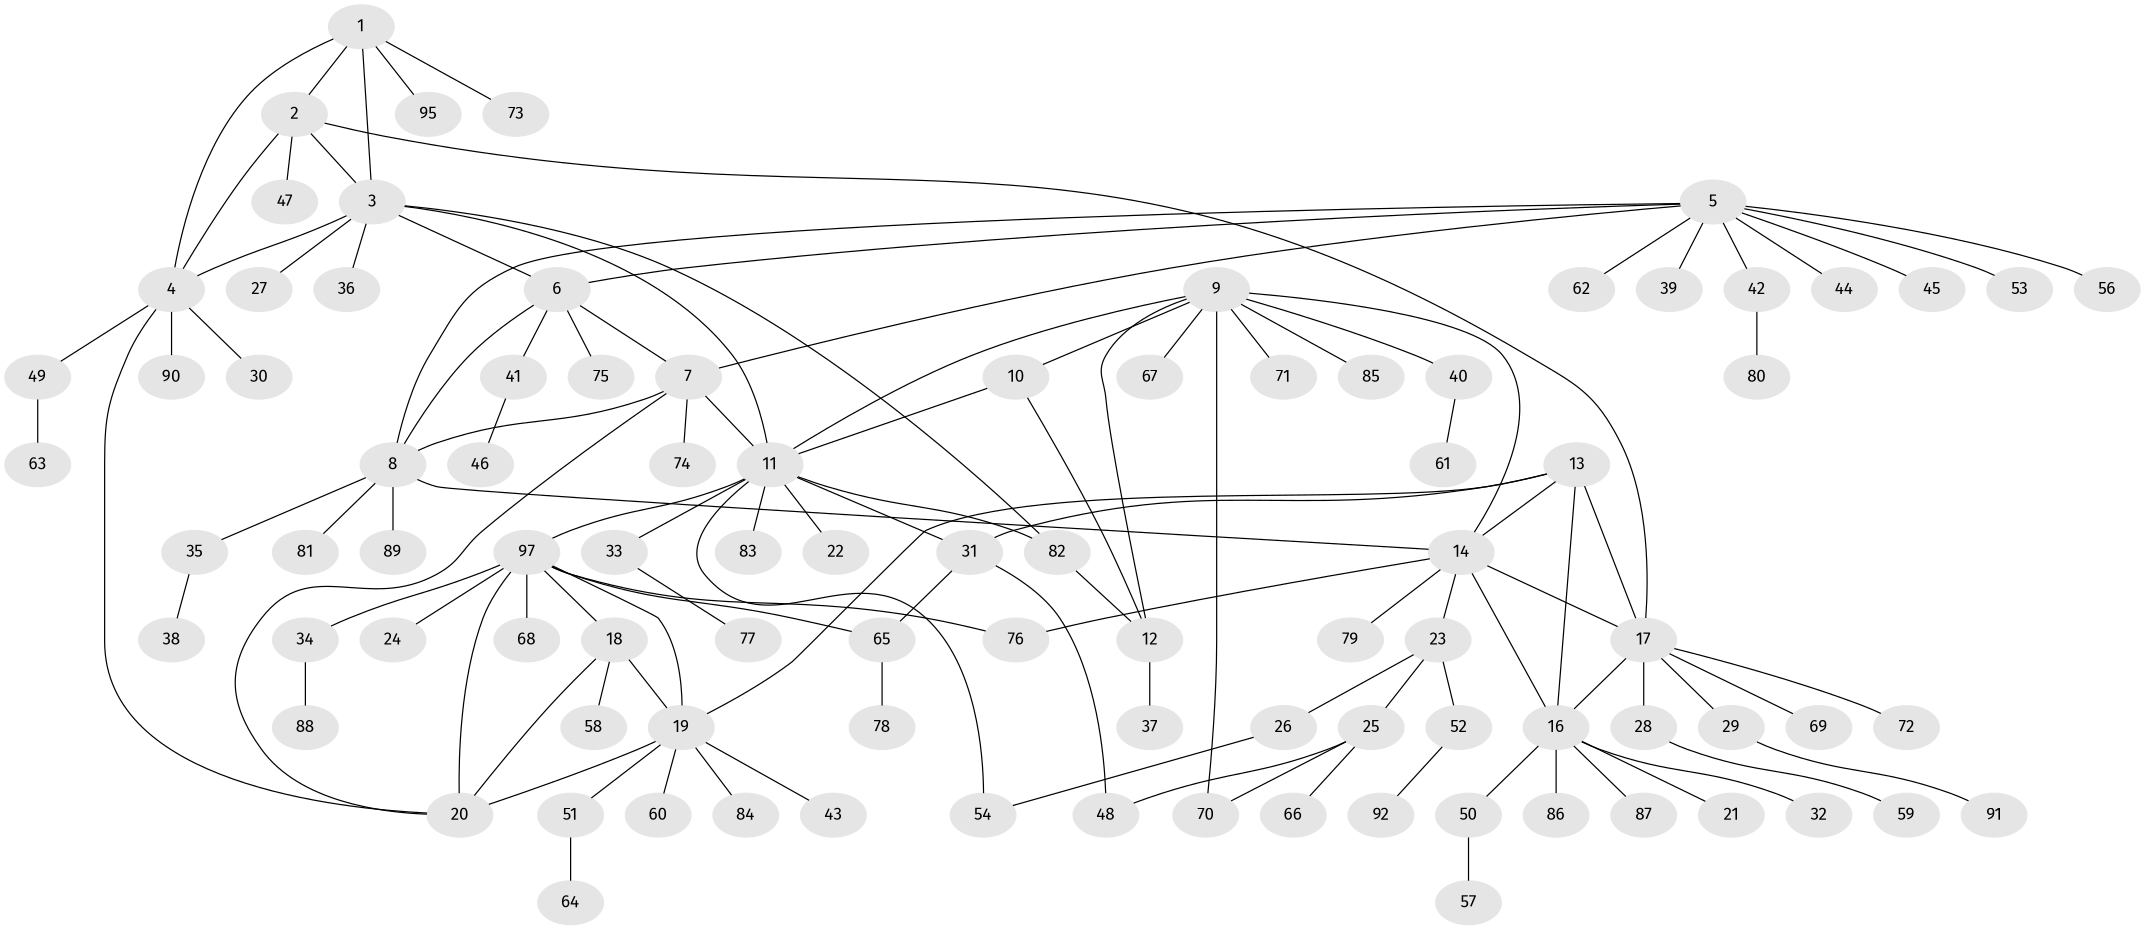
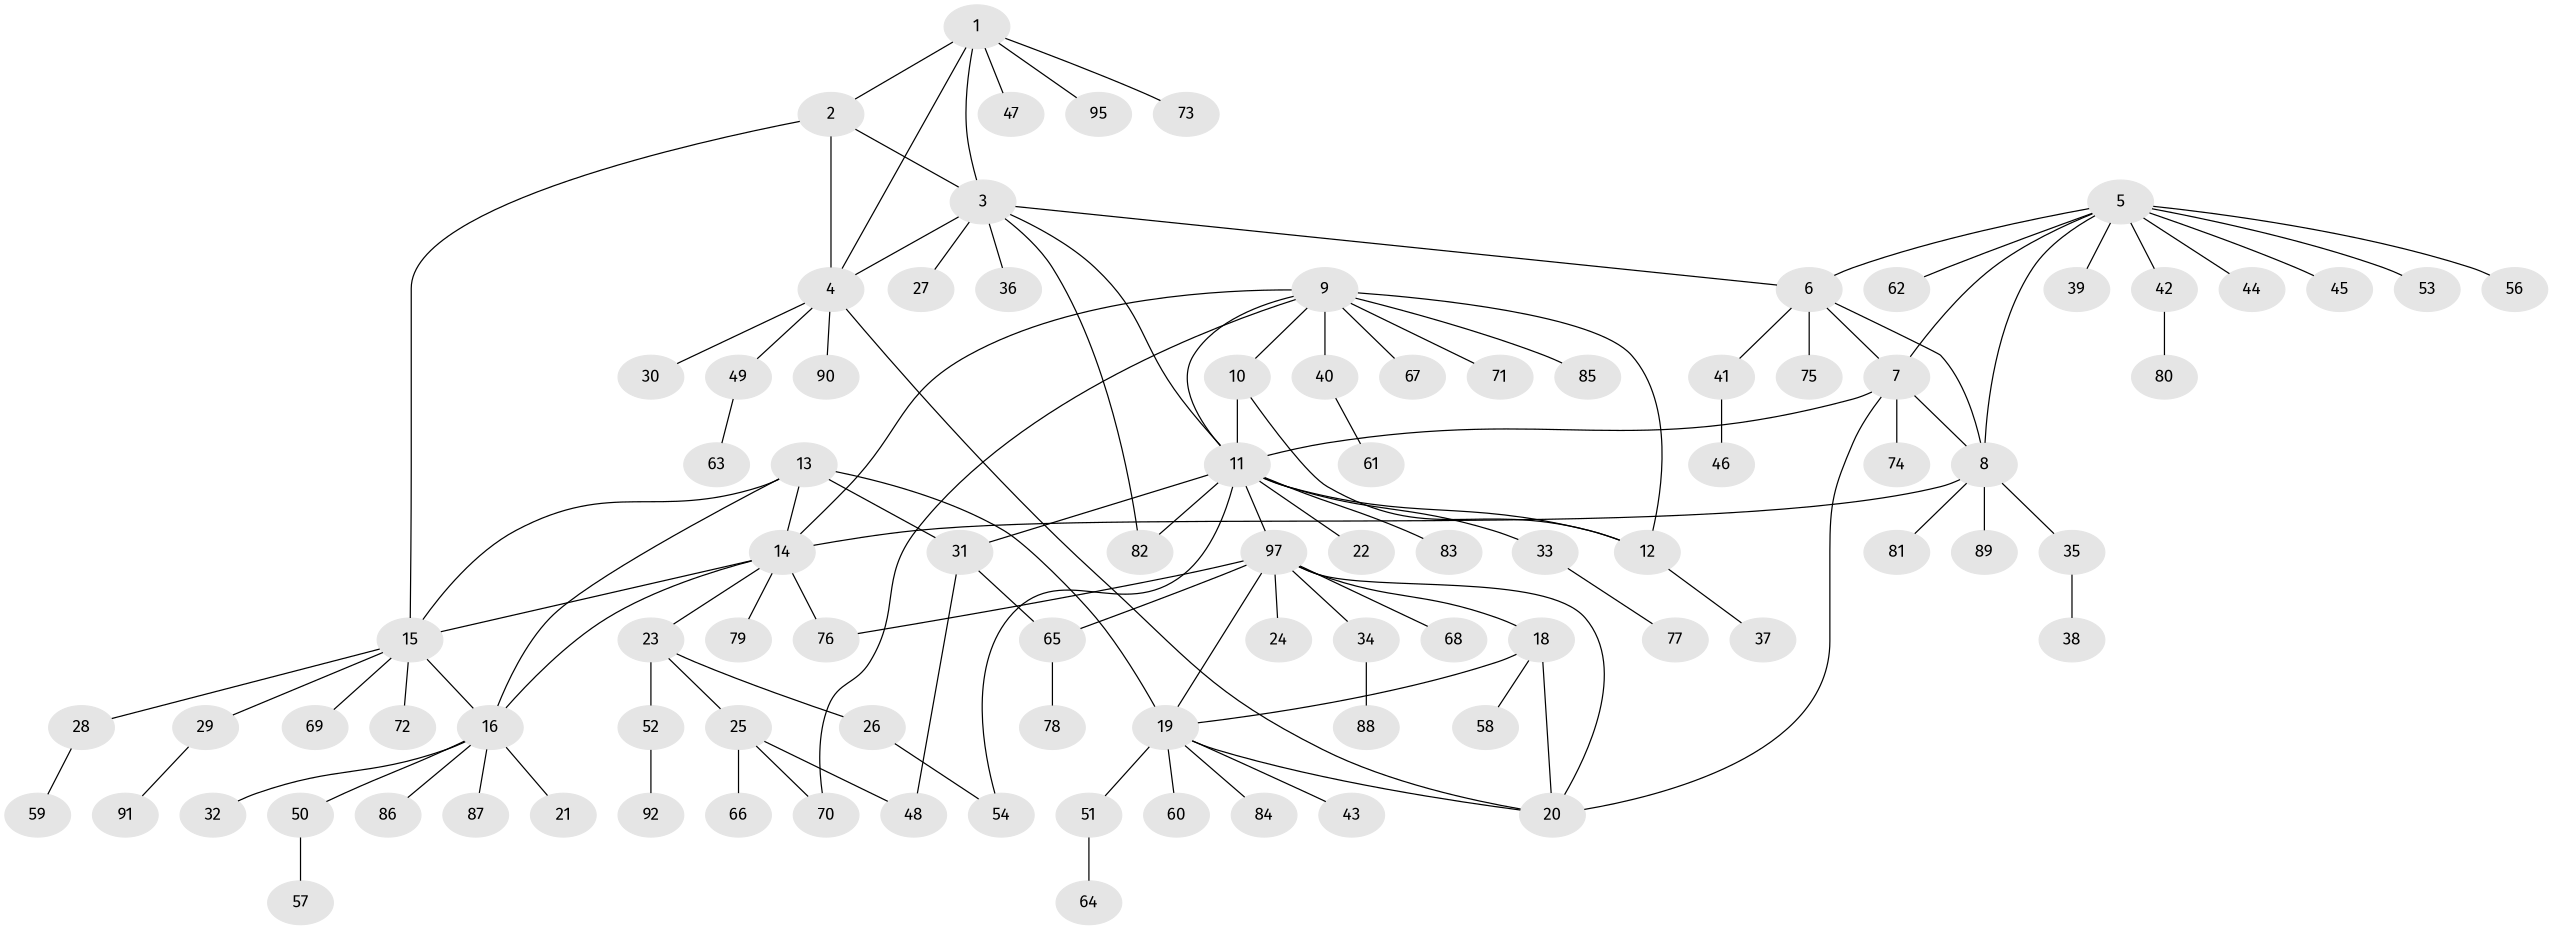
(290, 158) -> (994, 71)
(1104, 596) -> (1450, 511)
(1644, 640) -> (410, 640)
